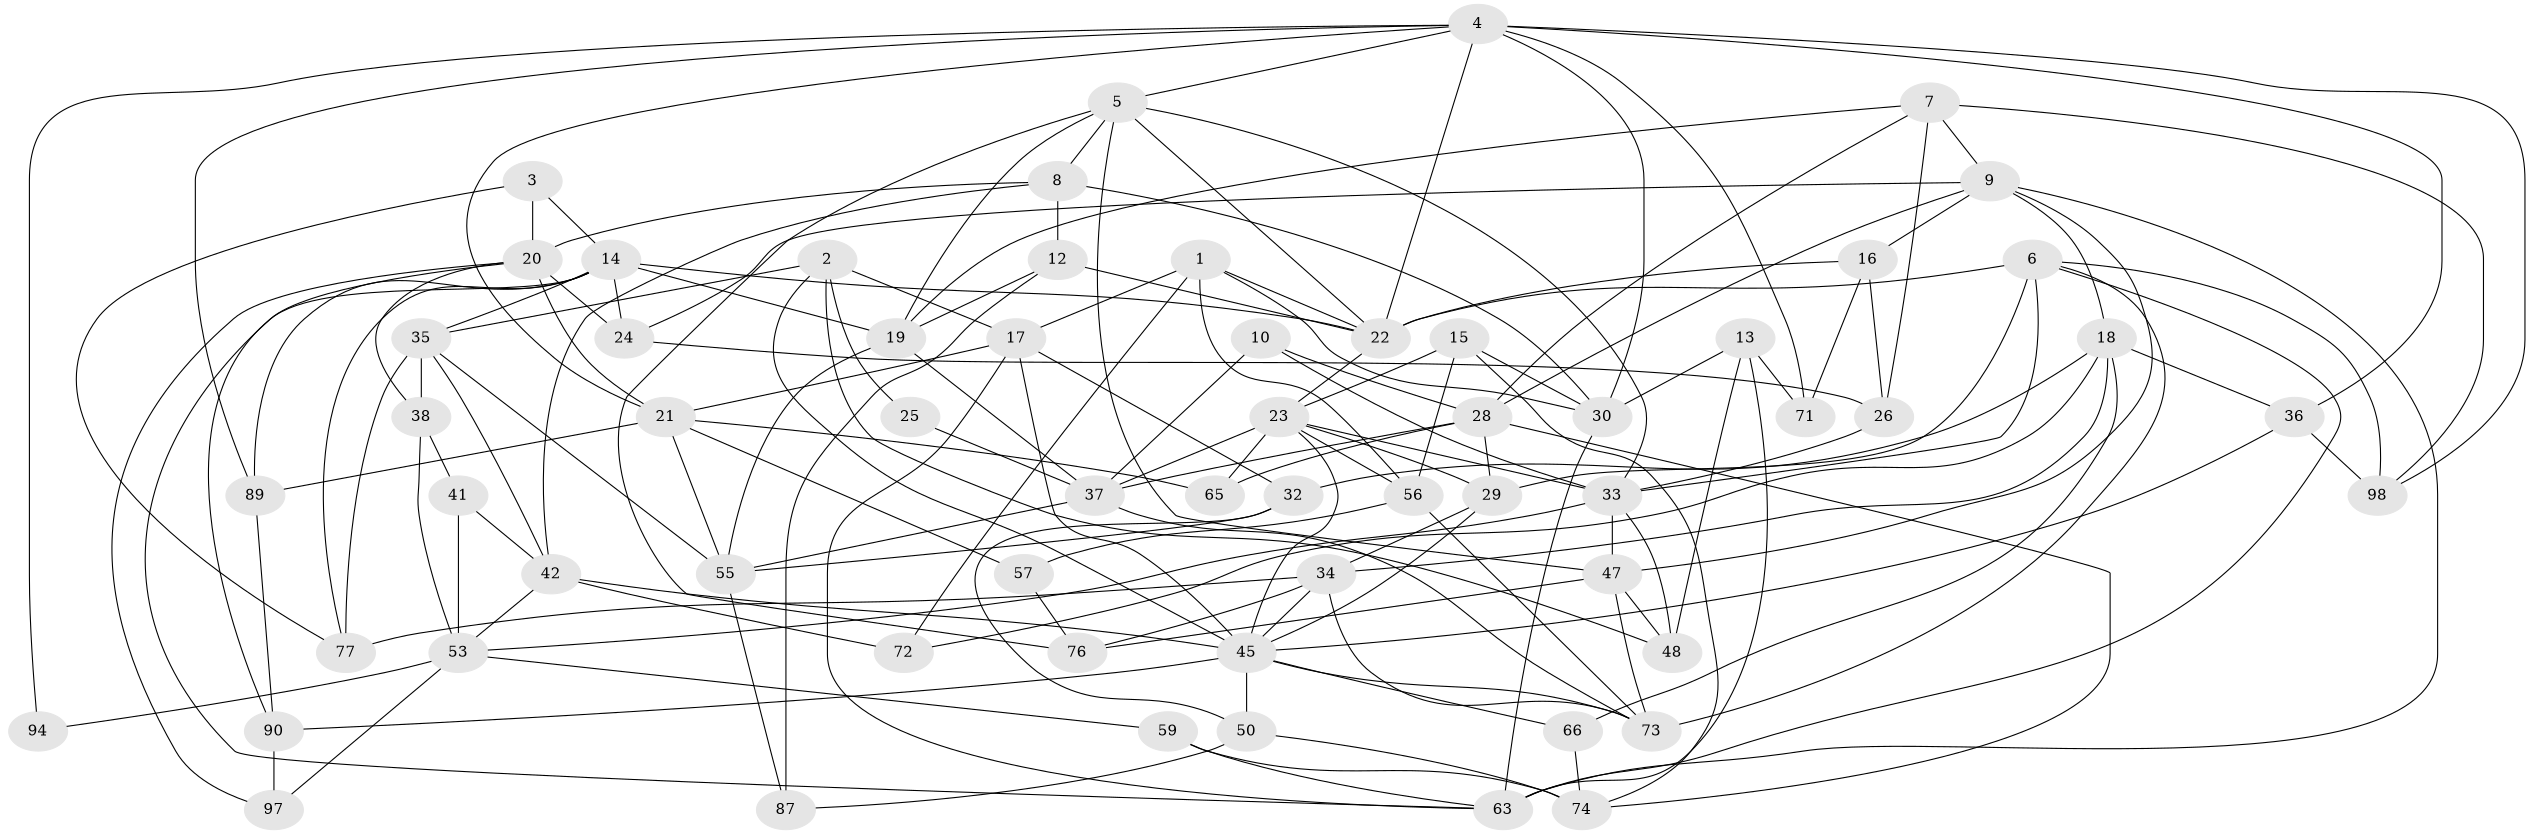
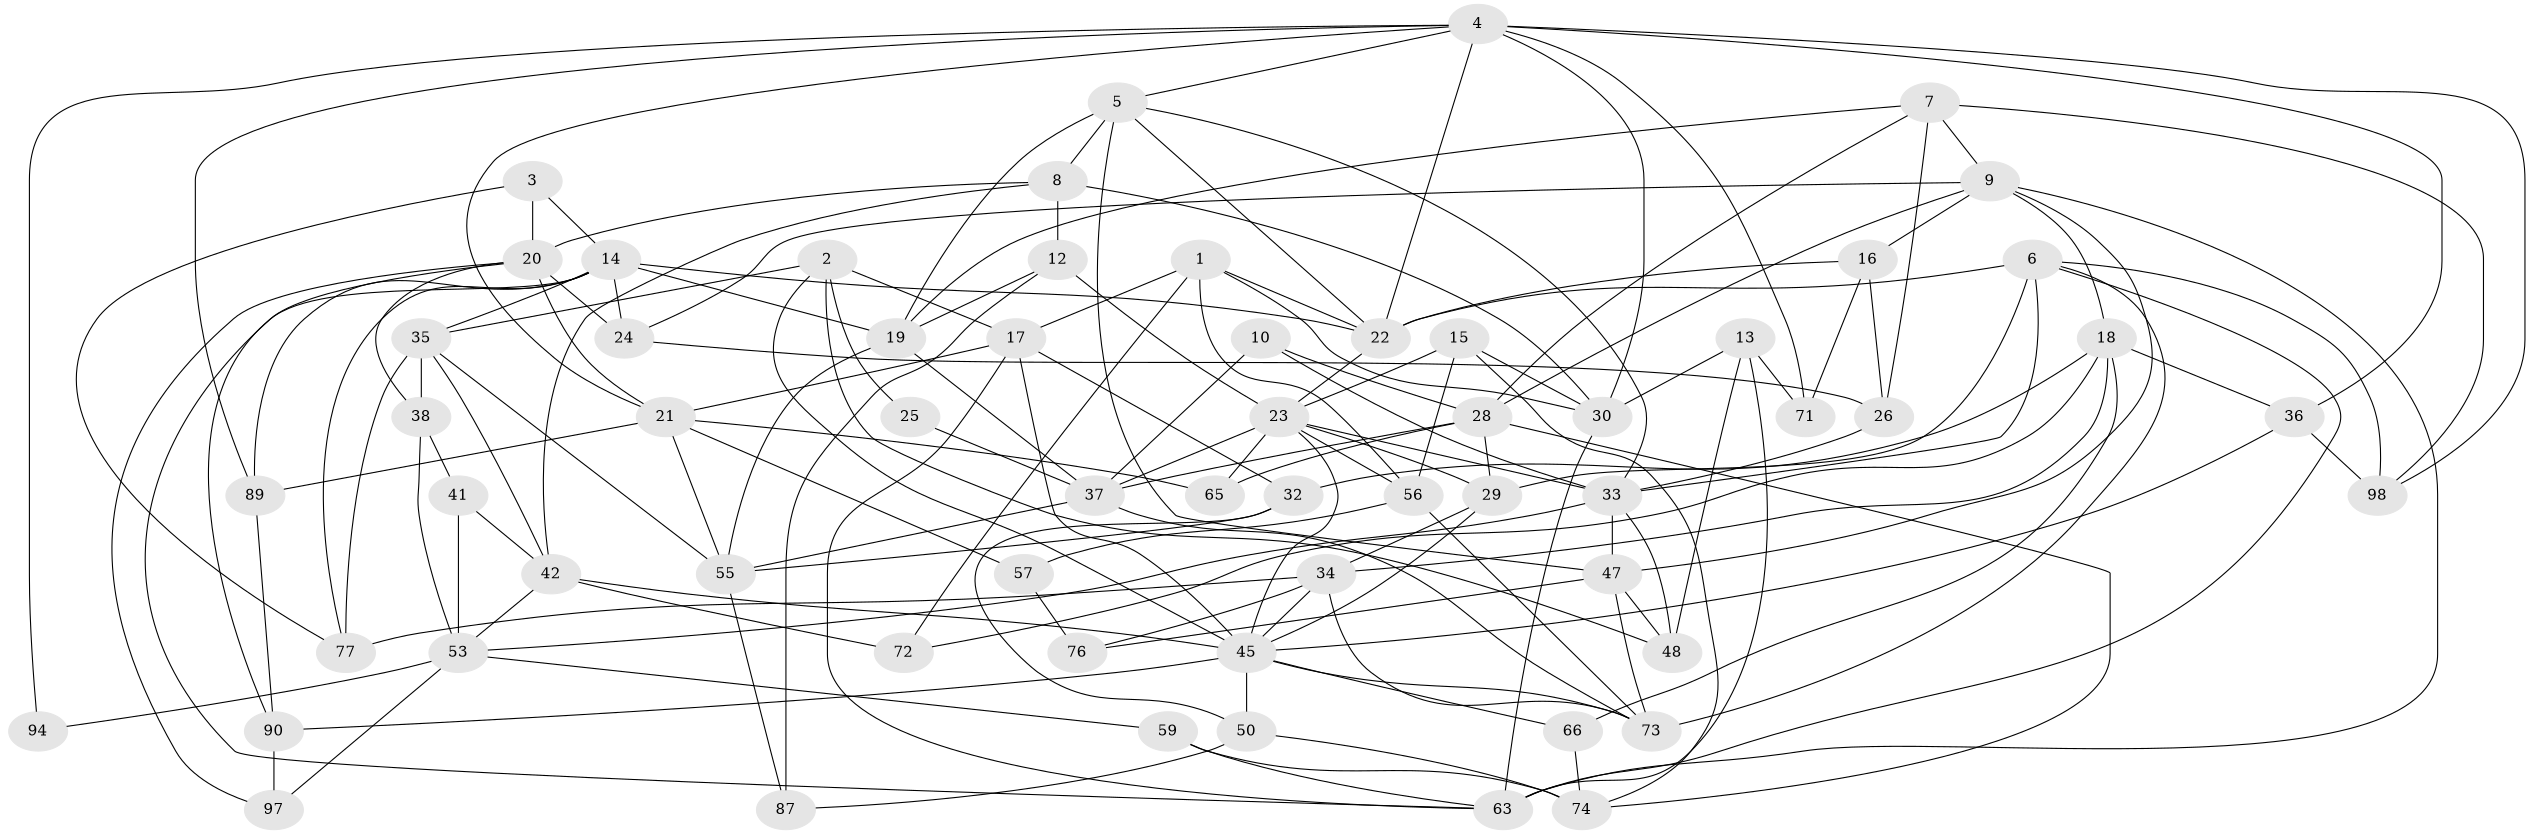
(1219, 299) -> (1164, 343)
(623, 410) -> none
